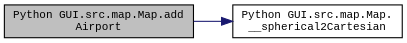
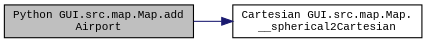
(318, 21) -> (327, 21)
